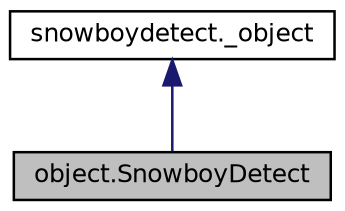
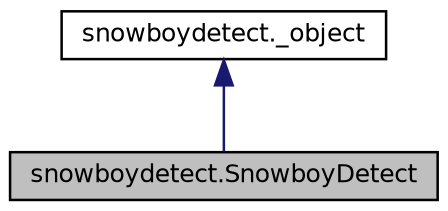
(172, 176) -> (224, 176)
